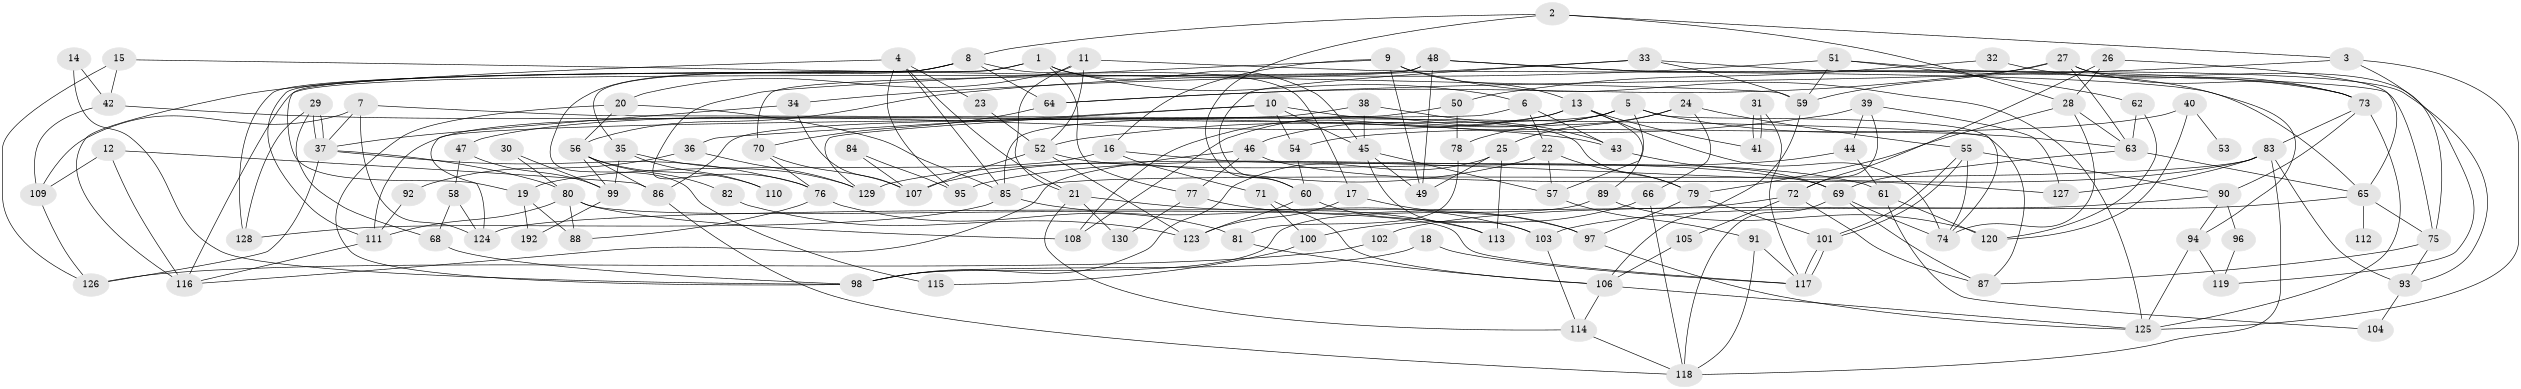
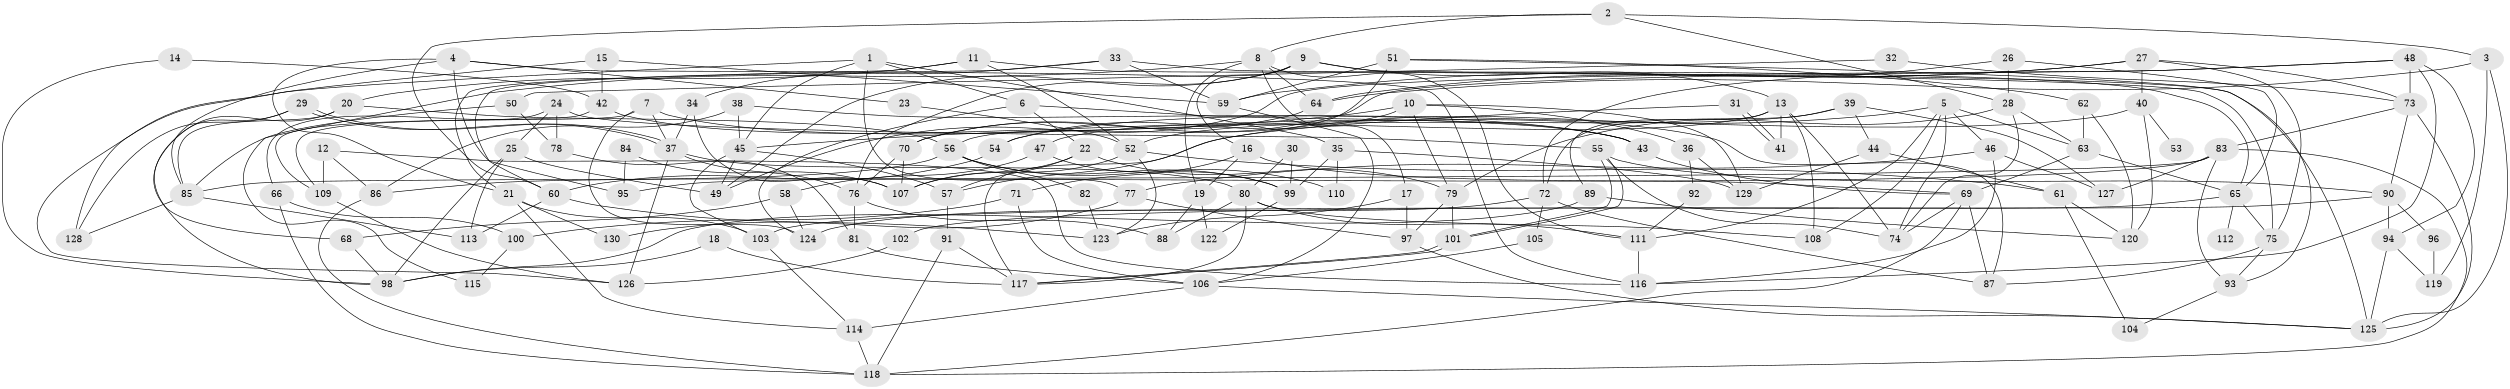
(2099, 103) -> (2142, 82)
(529, 240) -> (1209, 240)
